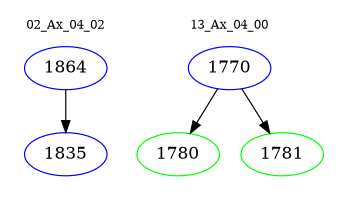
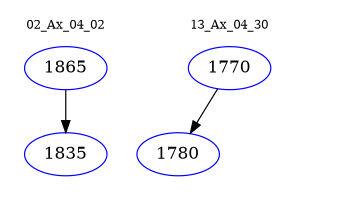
(230, 26) -> (230, 26)
(66, 68) -> (66, 68)
(178, 154) -> (178, 154)
(282, 154) -> none
